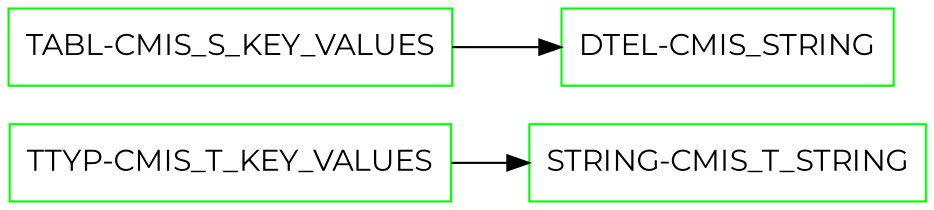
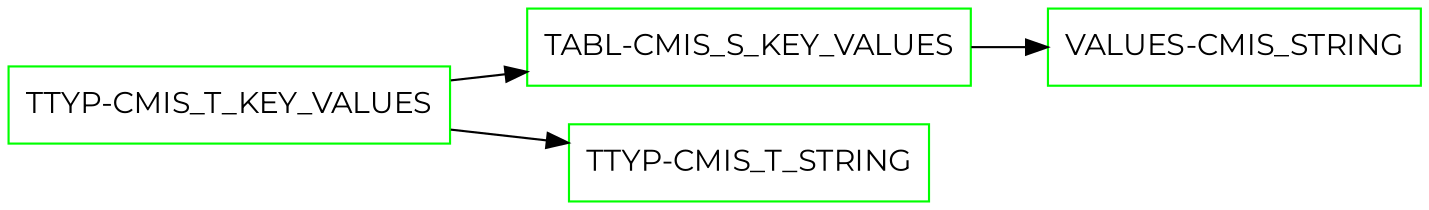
(728, 47) -> (1234, 47)
none -> (478, 77)
(728, 163) -> (749, 163)
